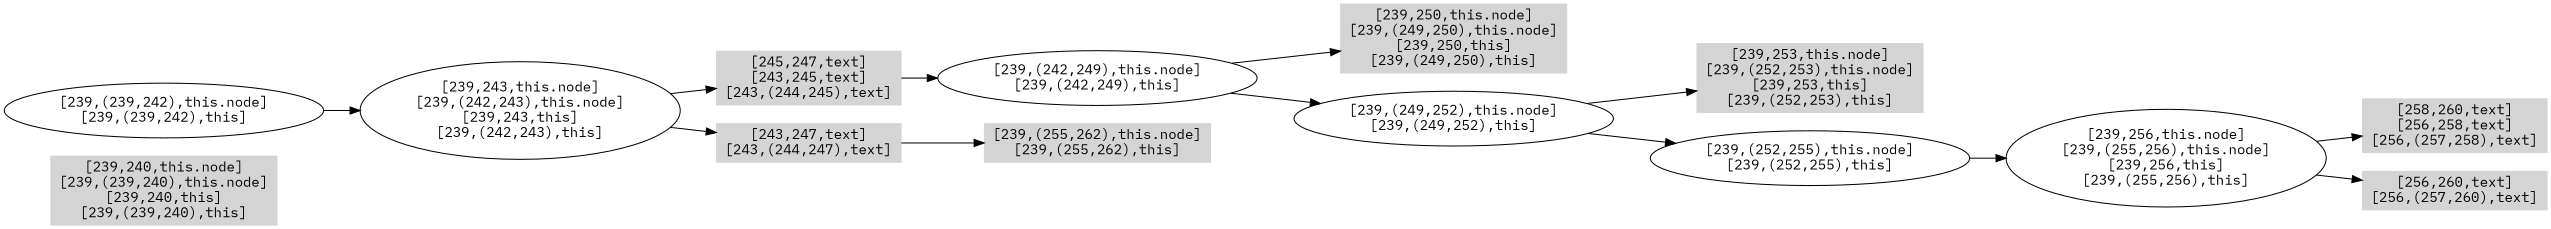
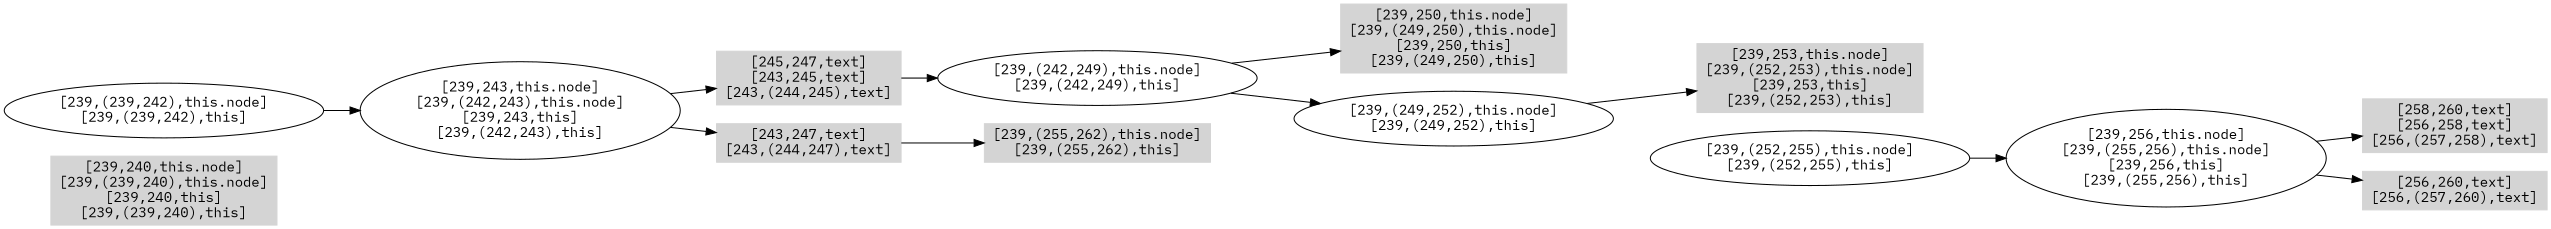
(1627, 138) -> none
